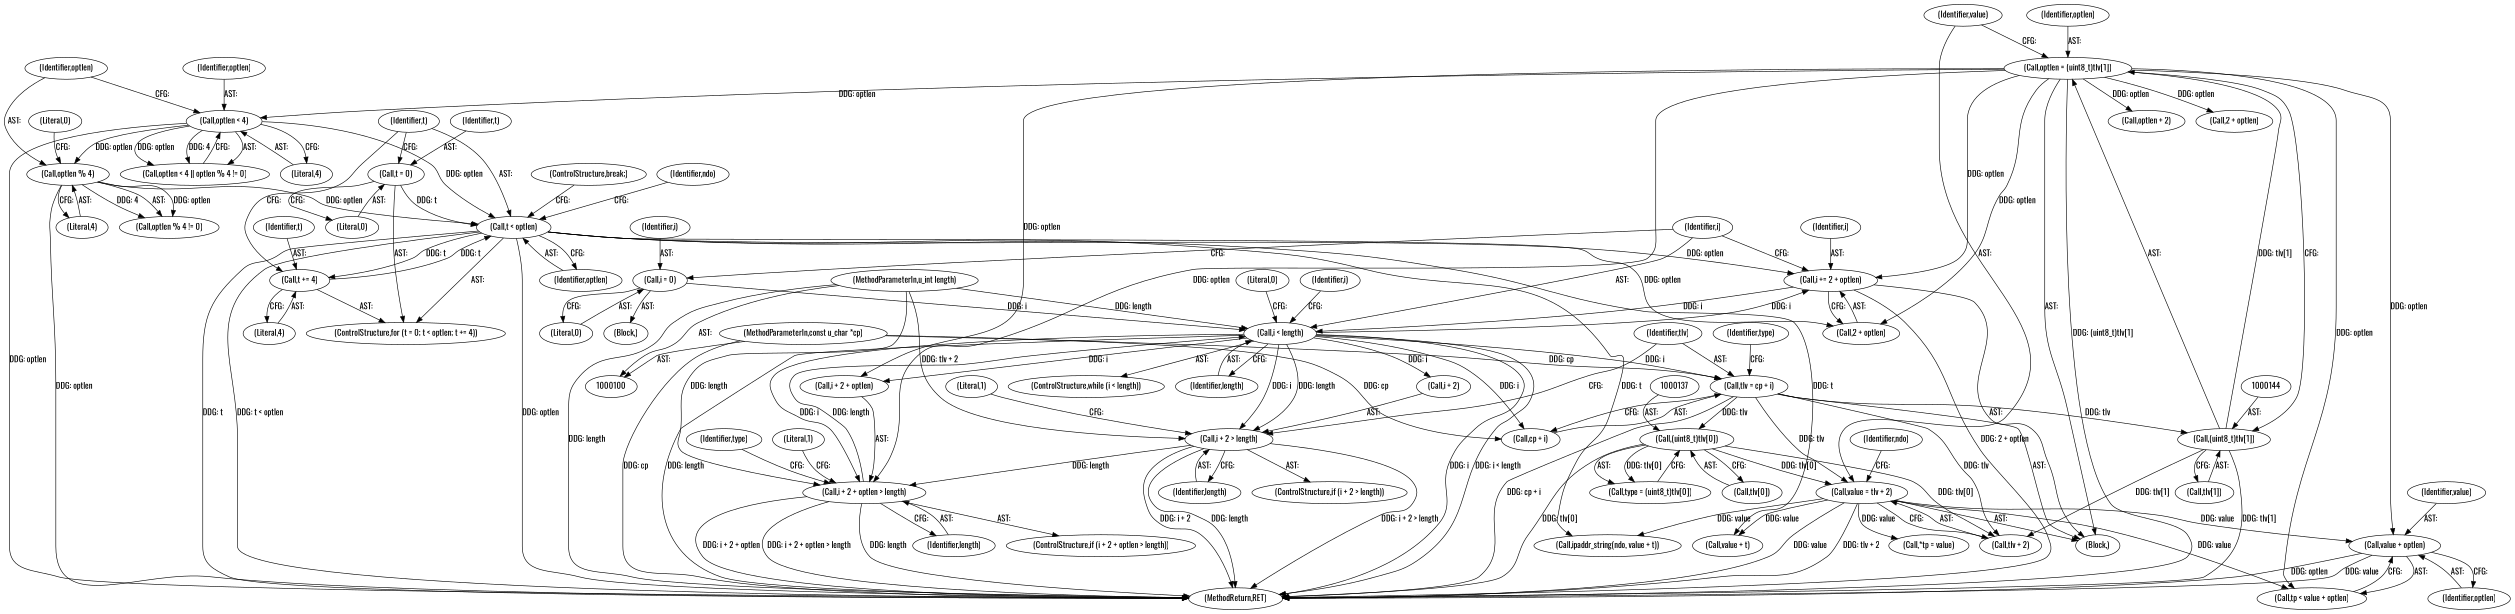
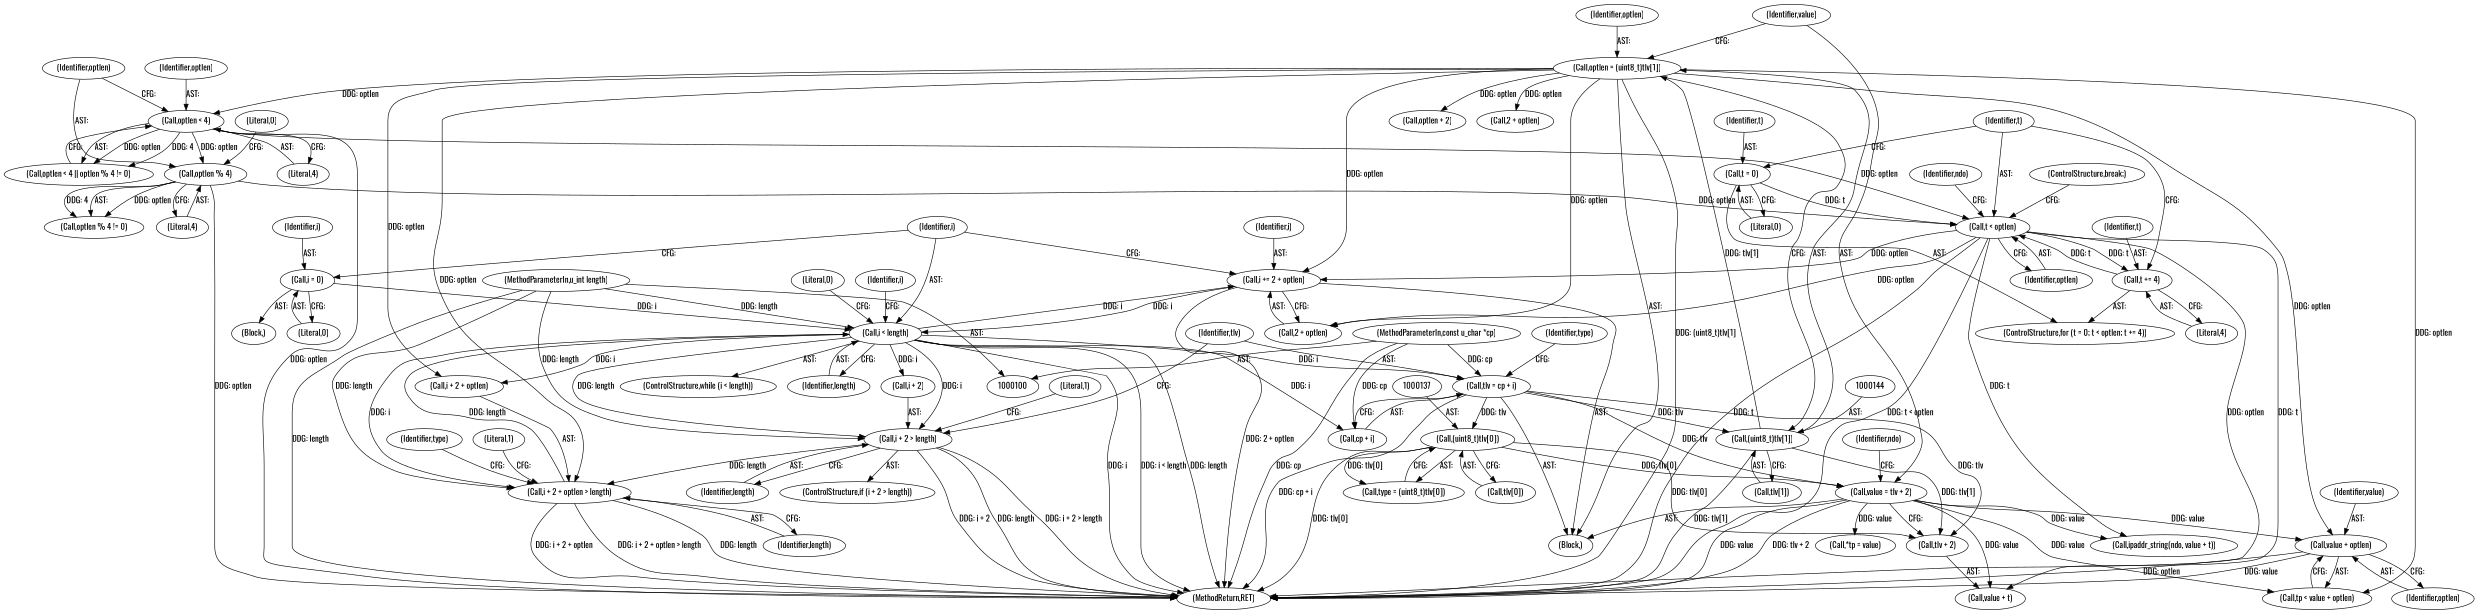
(462, 278) -> none
(940, 360) -> (561, 360)
(1941, 524) -> (1962, 572)
(1101, 546) -> none
